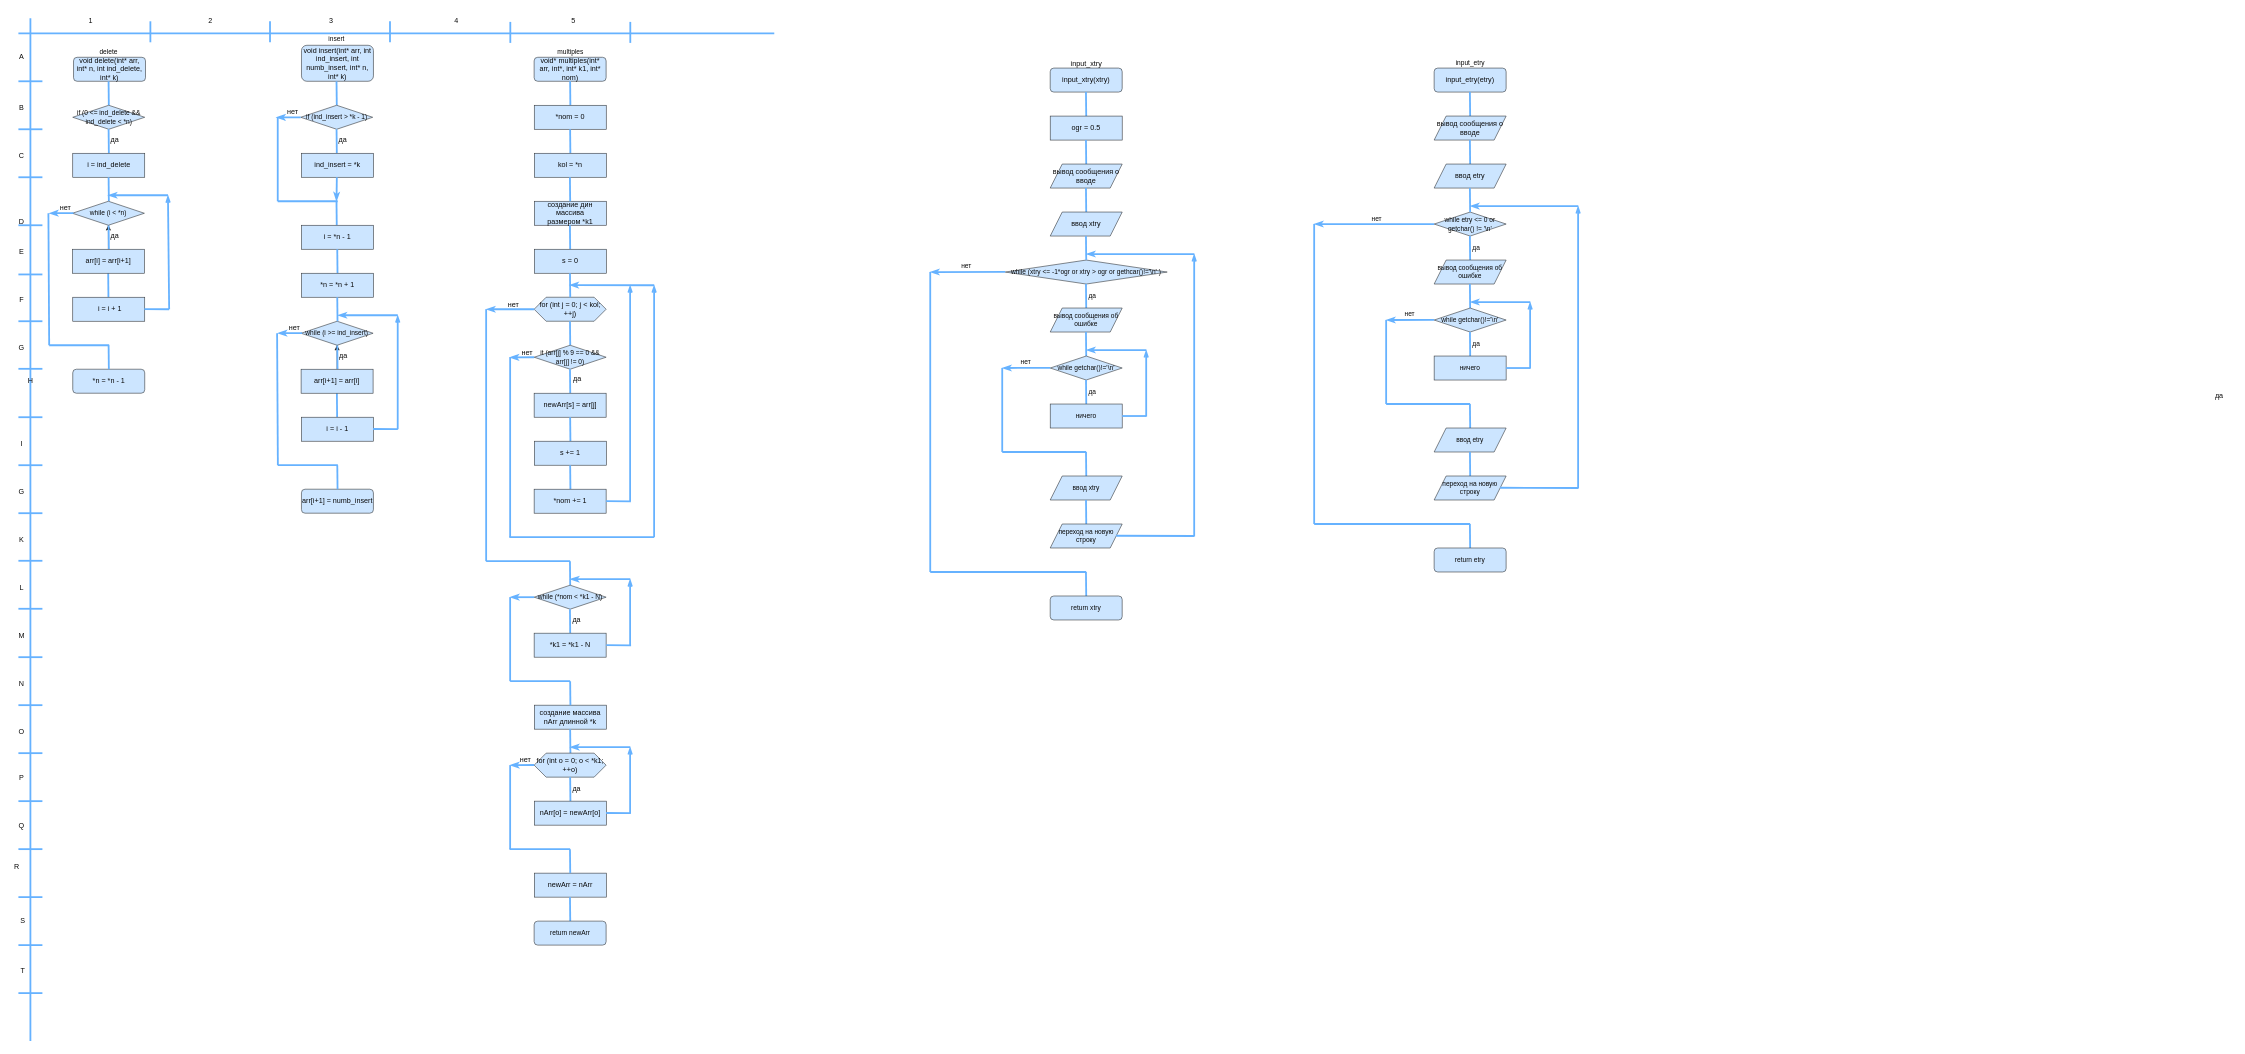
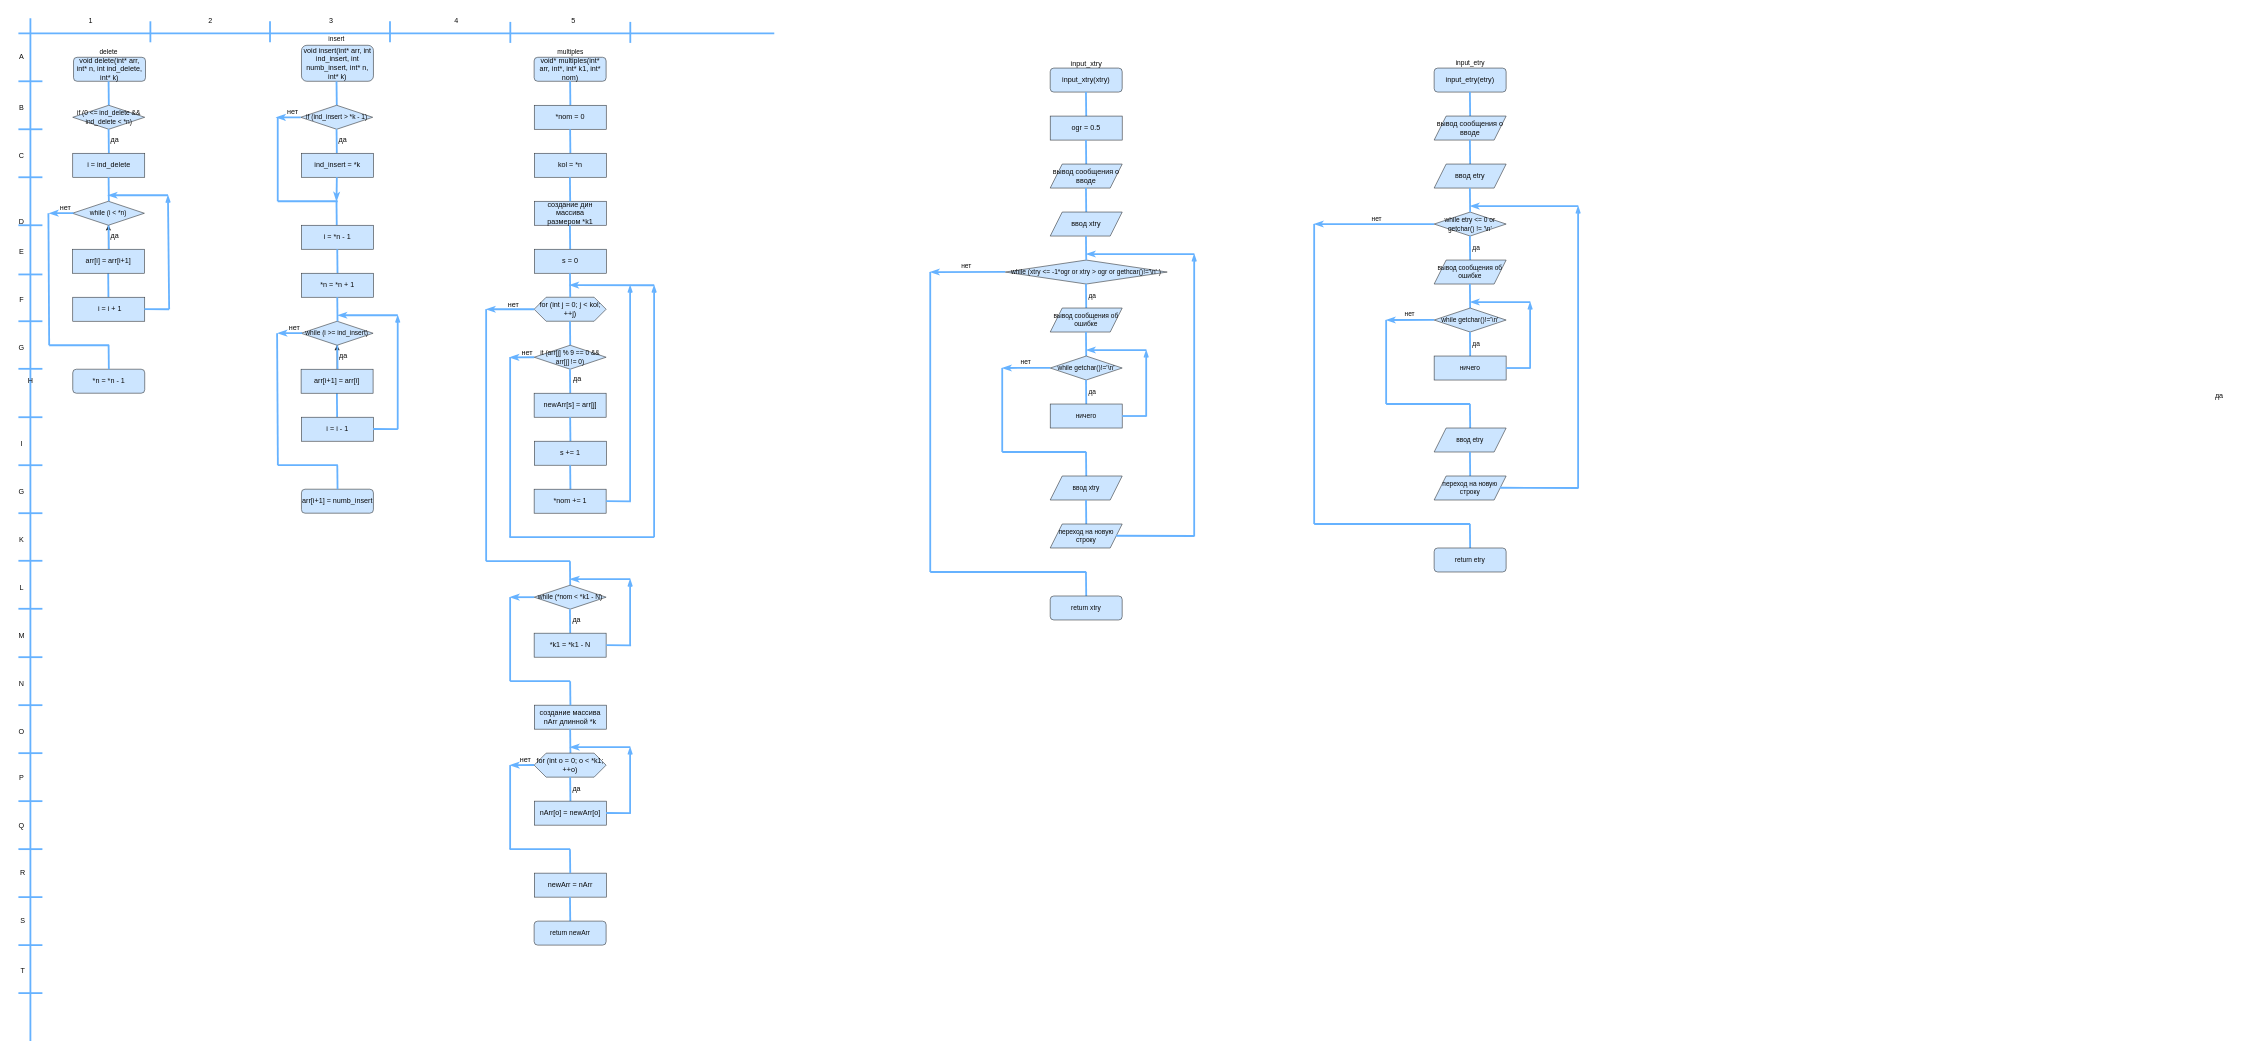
(17, 867) -> (23, 873)
